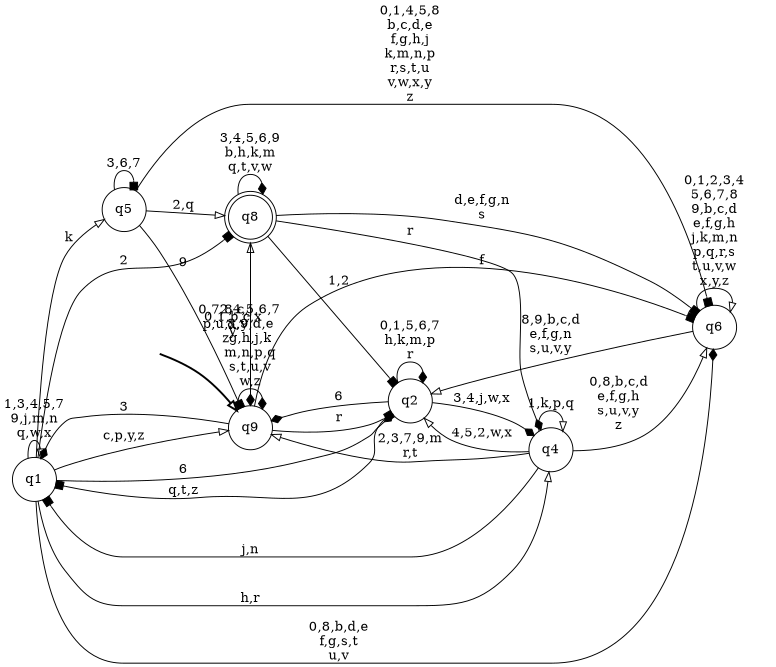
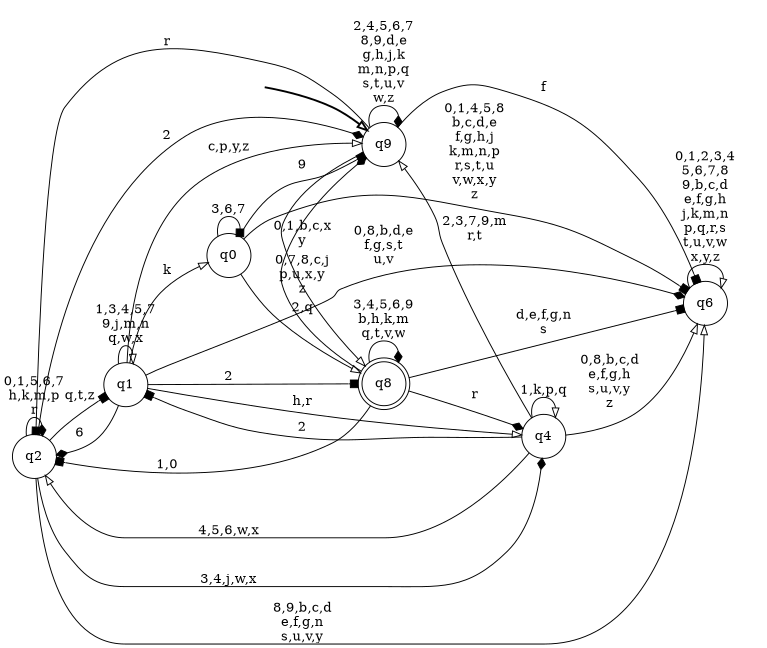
(124, 210) -> (229, 256)
(339, 281) -> (167, 465)
(566, 359) -> (422, 644)
(339, 397) -> (167, 135)
(130, 414) -> none
(482, 433) -> (229, 531)
(250, 550) -> (303, 427)
